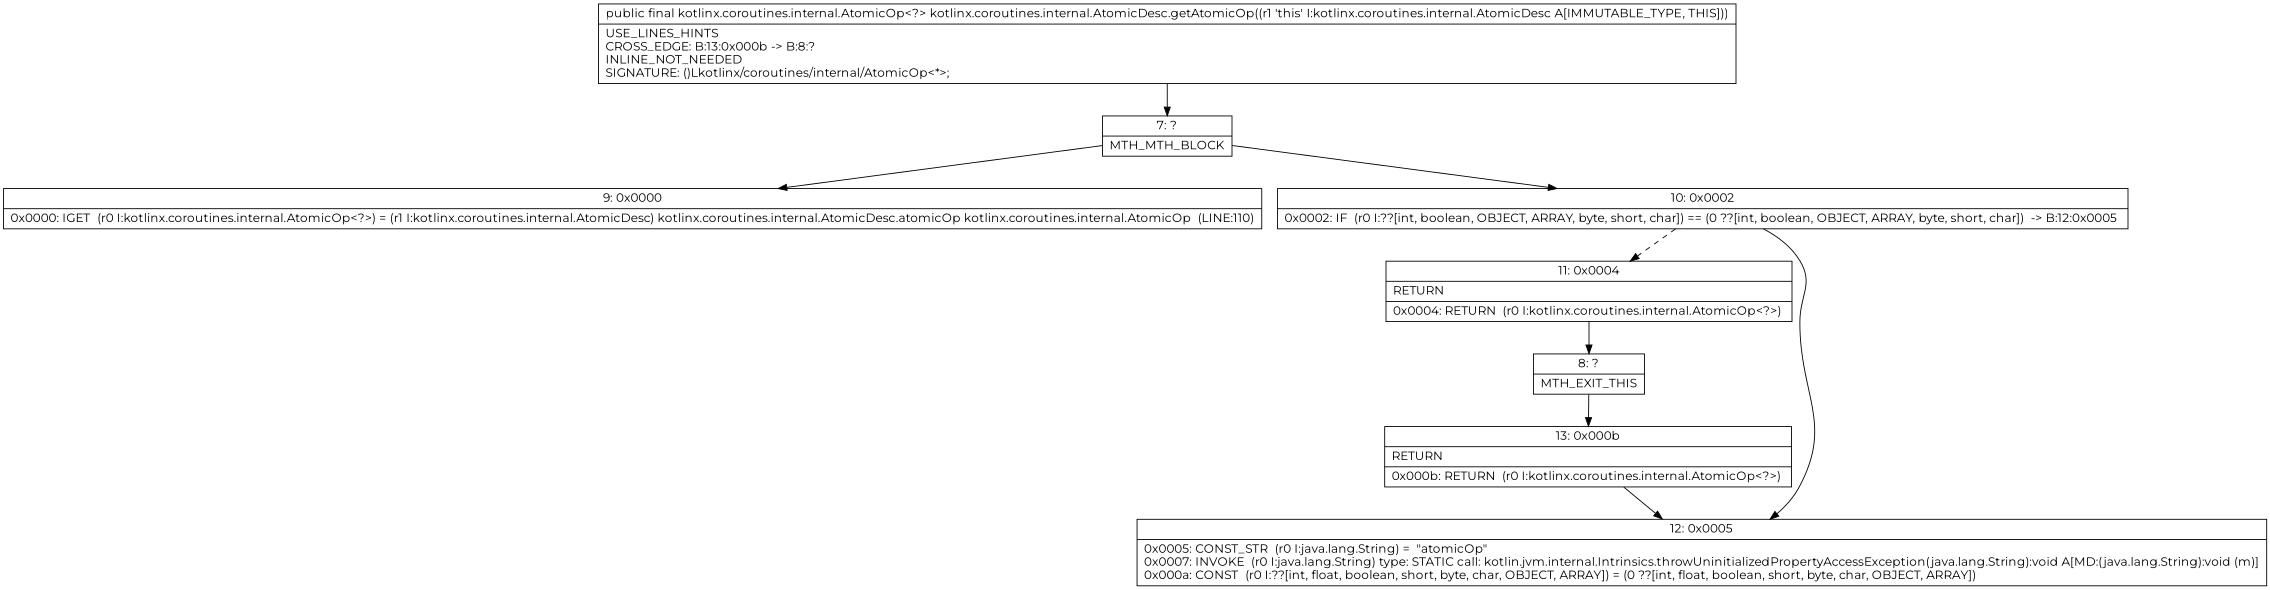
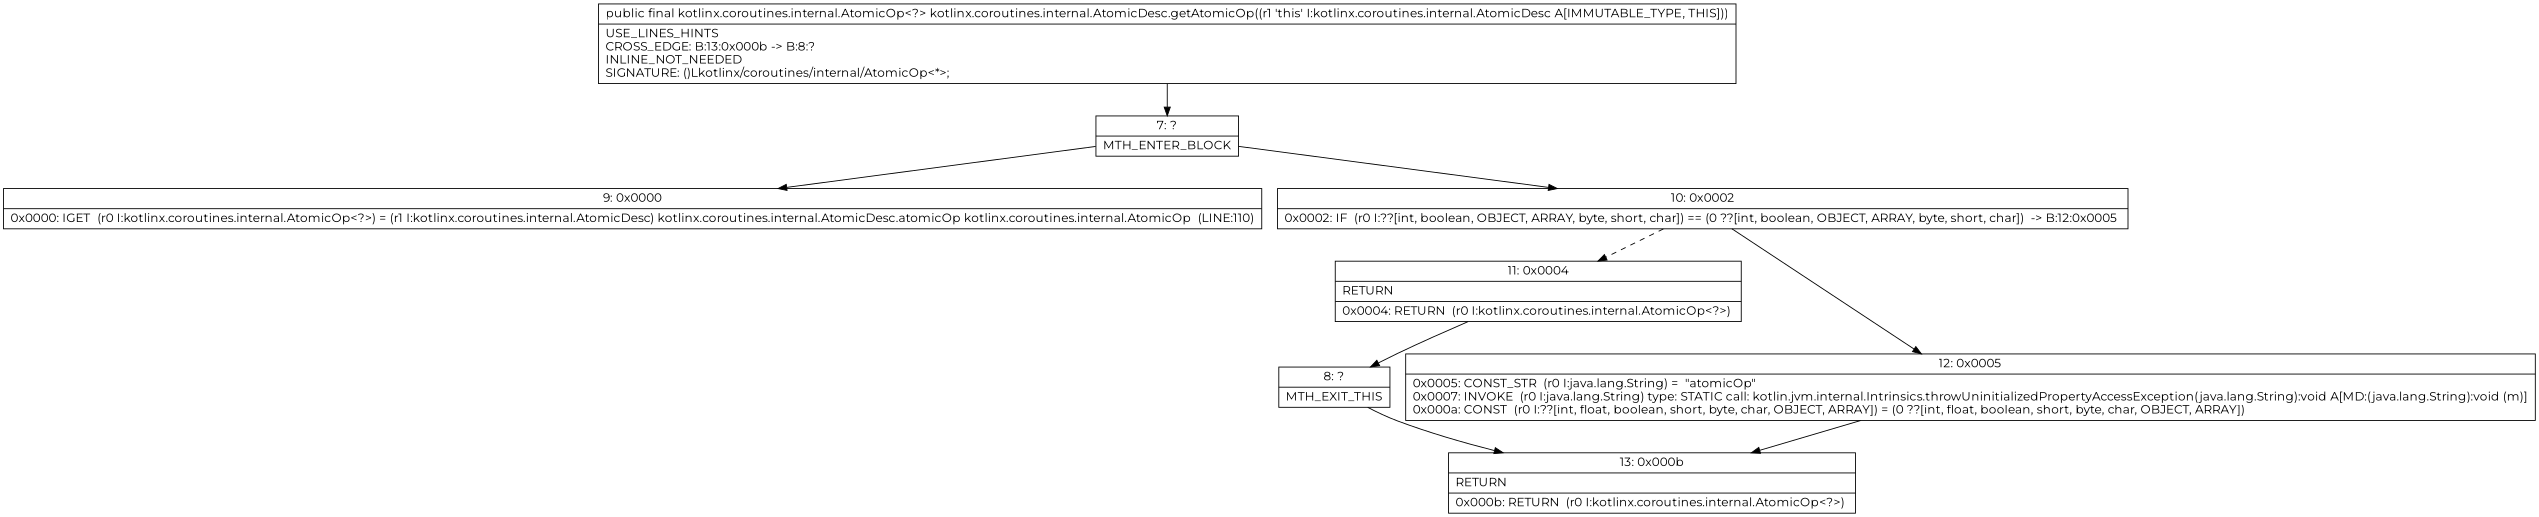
(1167, 146) -> (1167, 146)
(1640, 500) -> (1810, 435)
